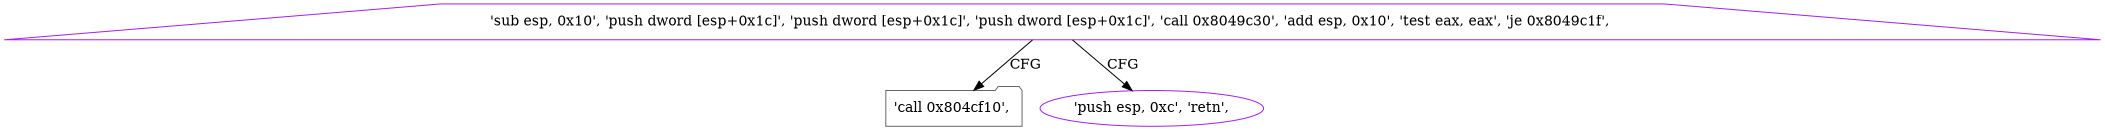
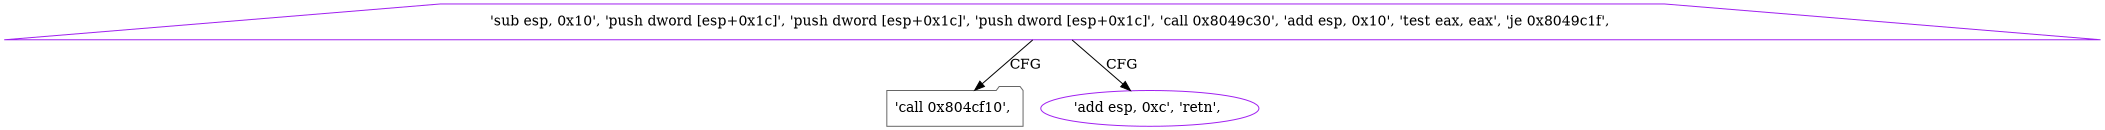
(1152, 108) -> (1150, 108)
